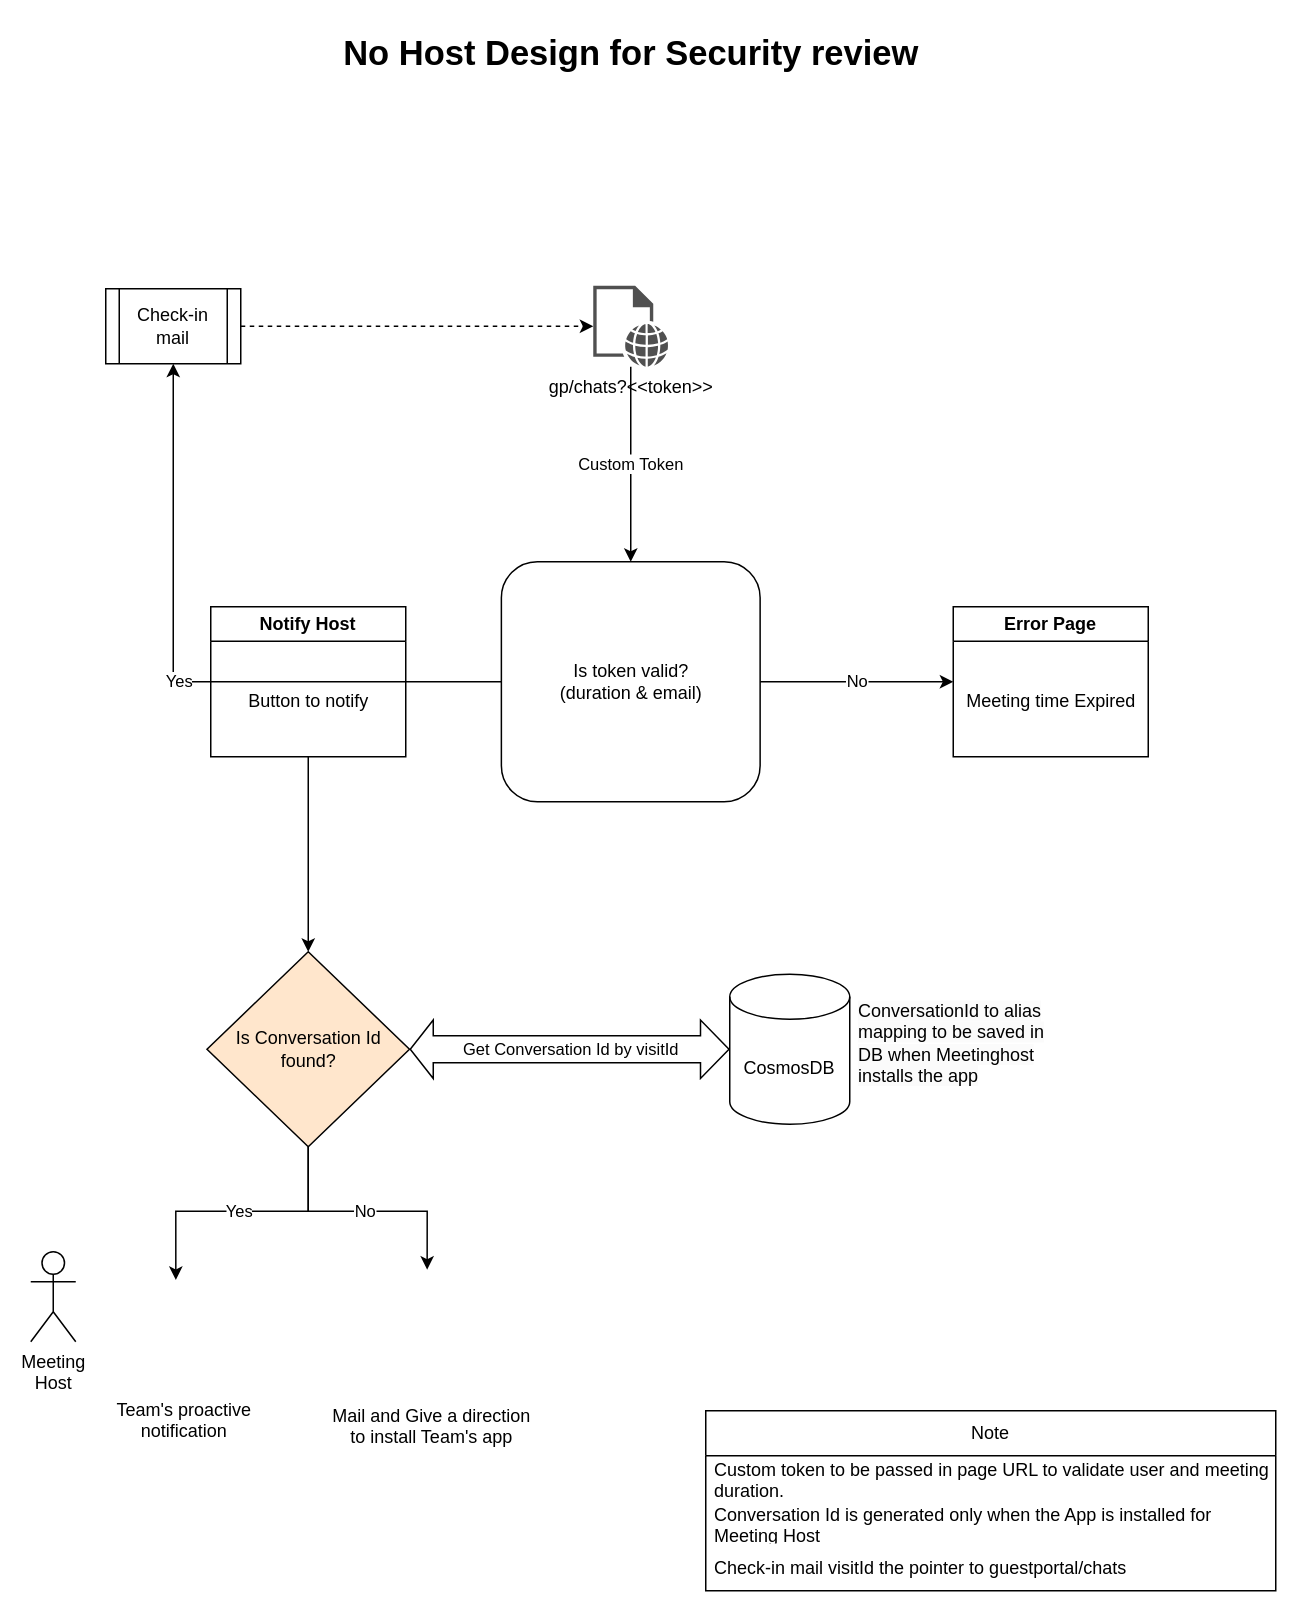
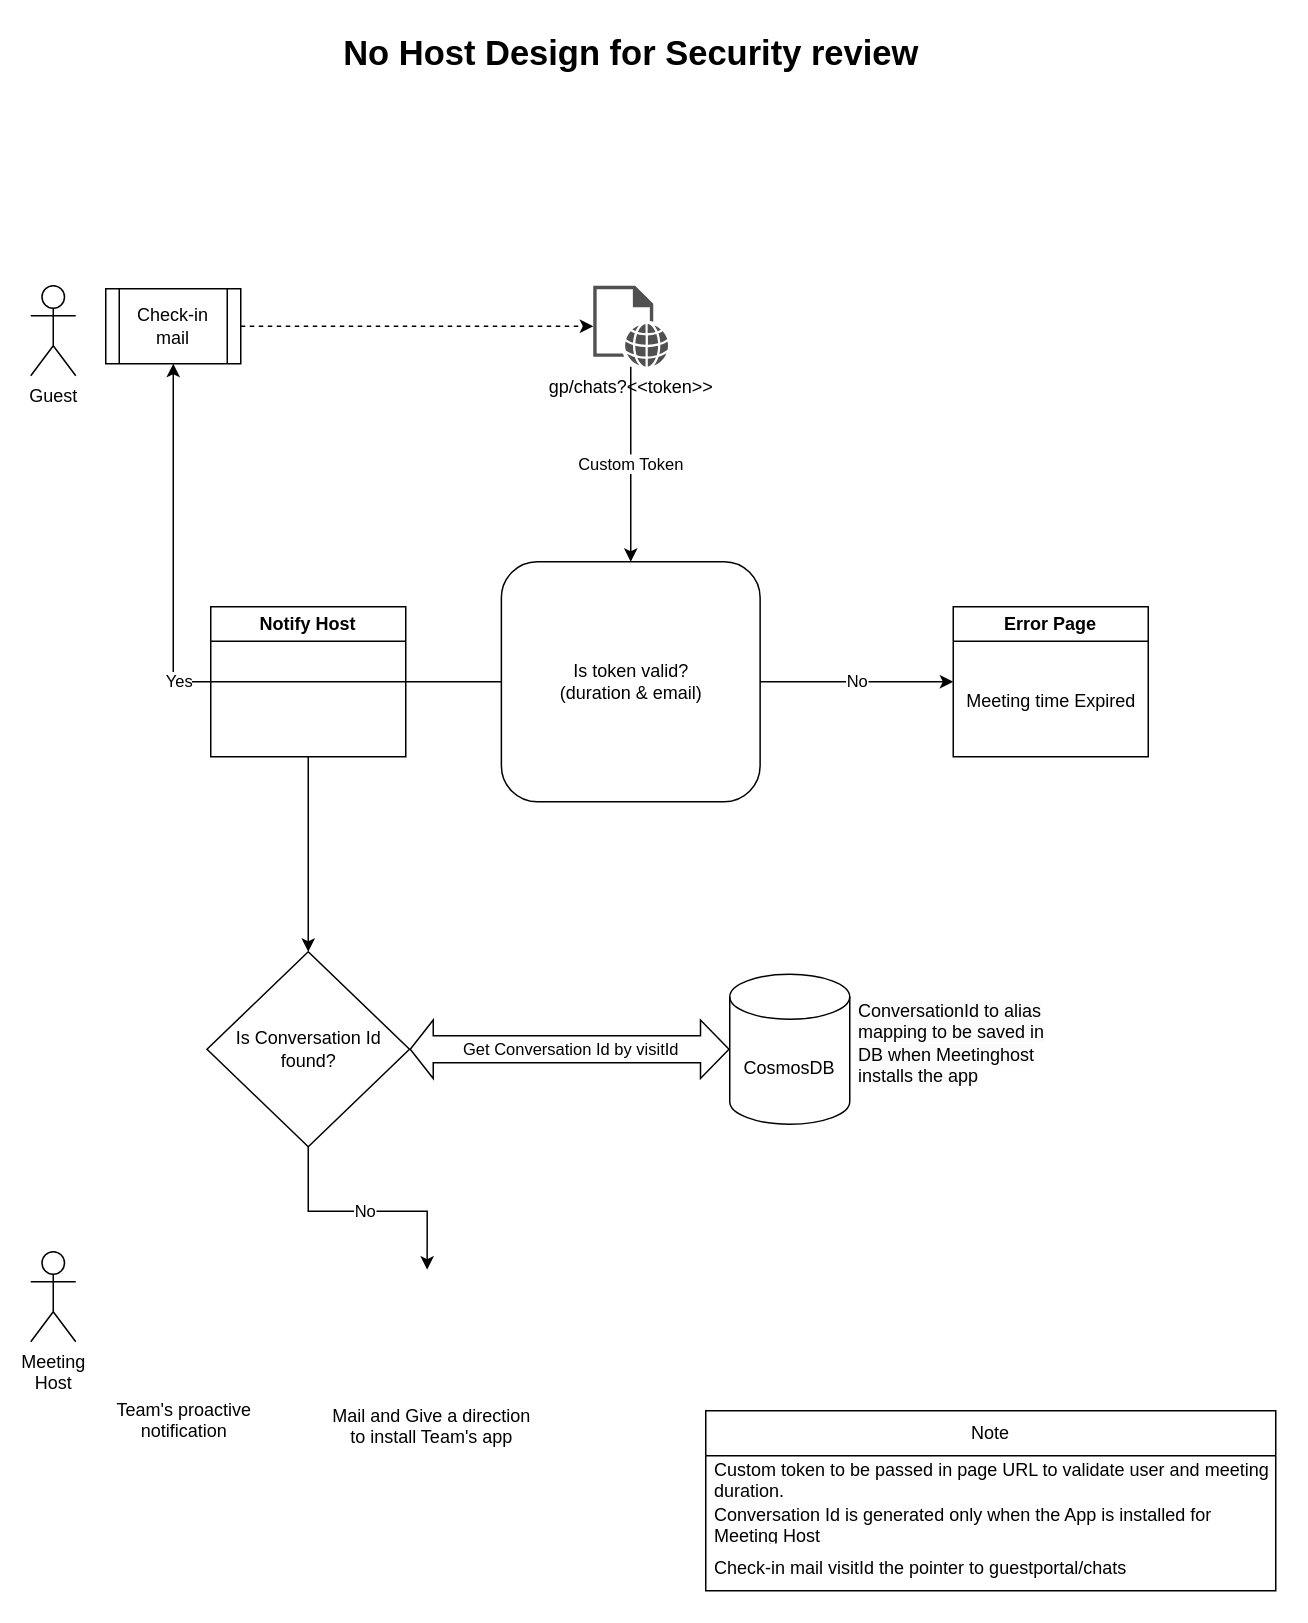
none -> (53, 331)
(308, 701) -> none
(308, 1049) -> (308, 1049)
(212, 1211) -> none
